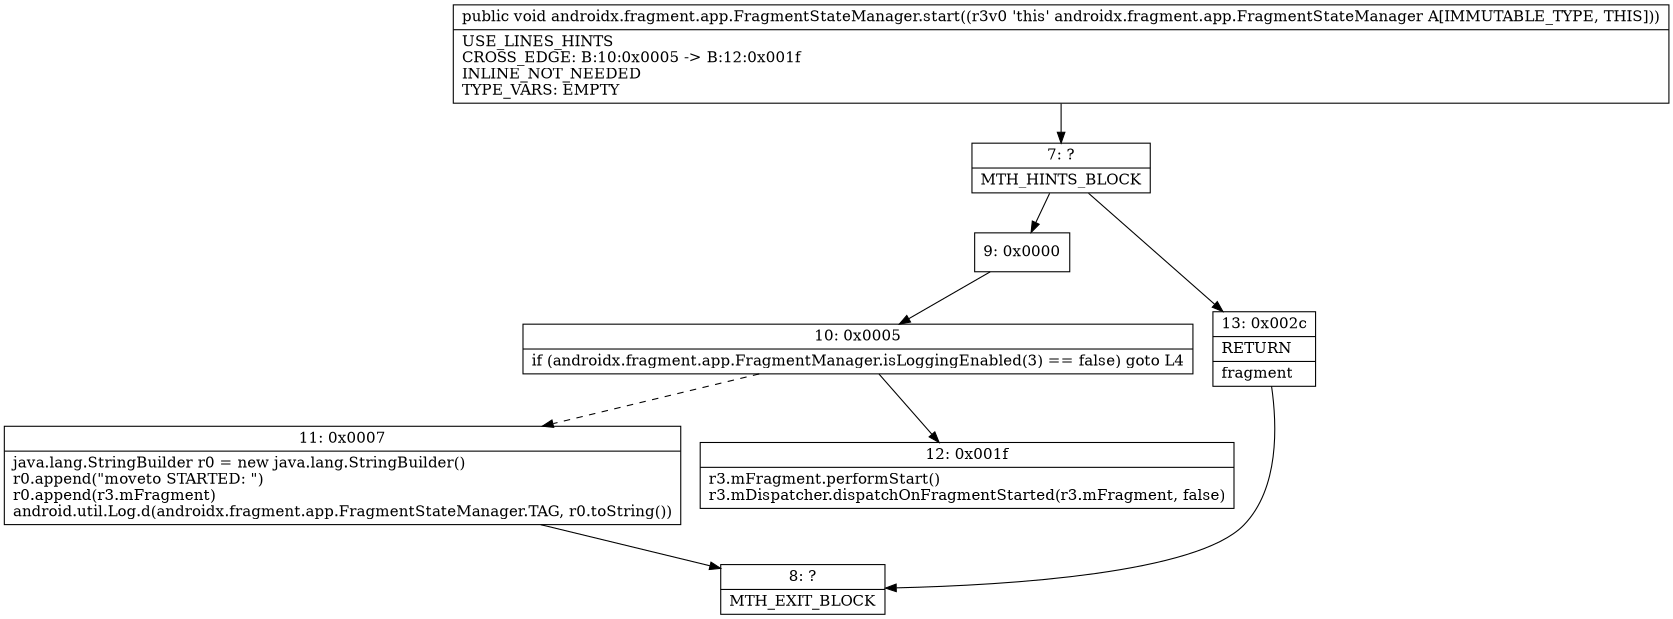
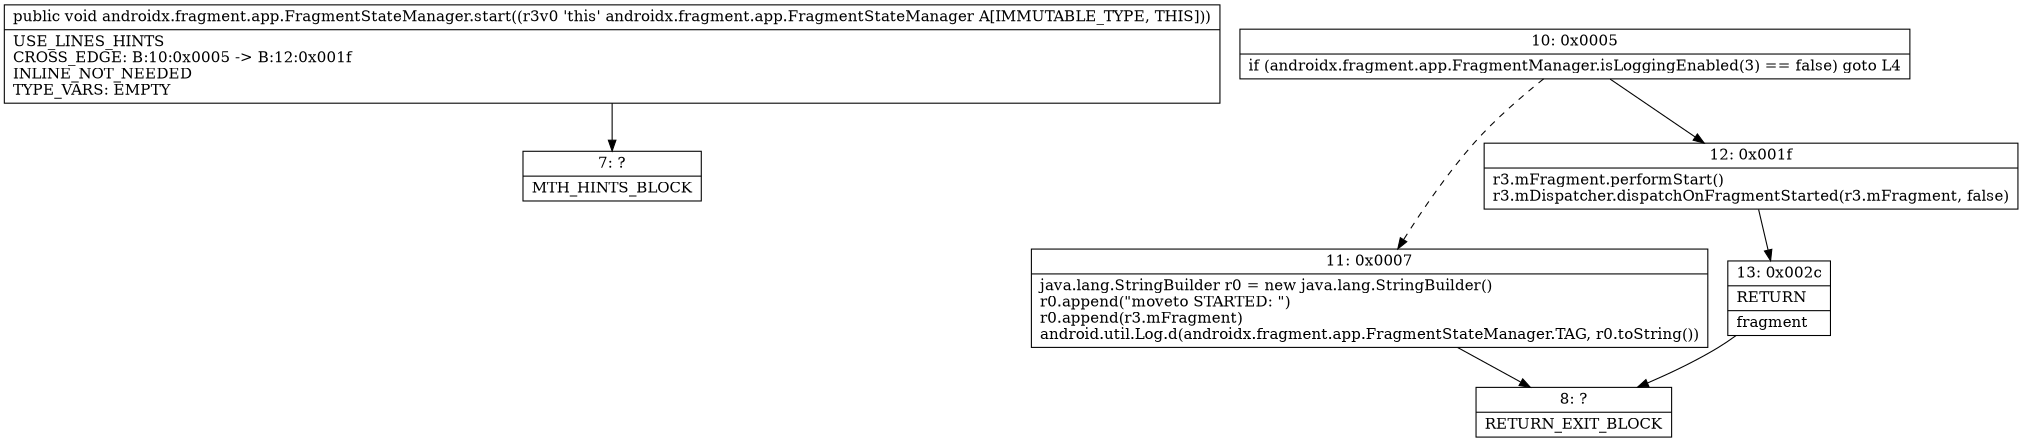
(1152, 249) -> (1763, 230)
(1022, 252) -> none
(803, 601) -> (1574, 424)
